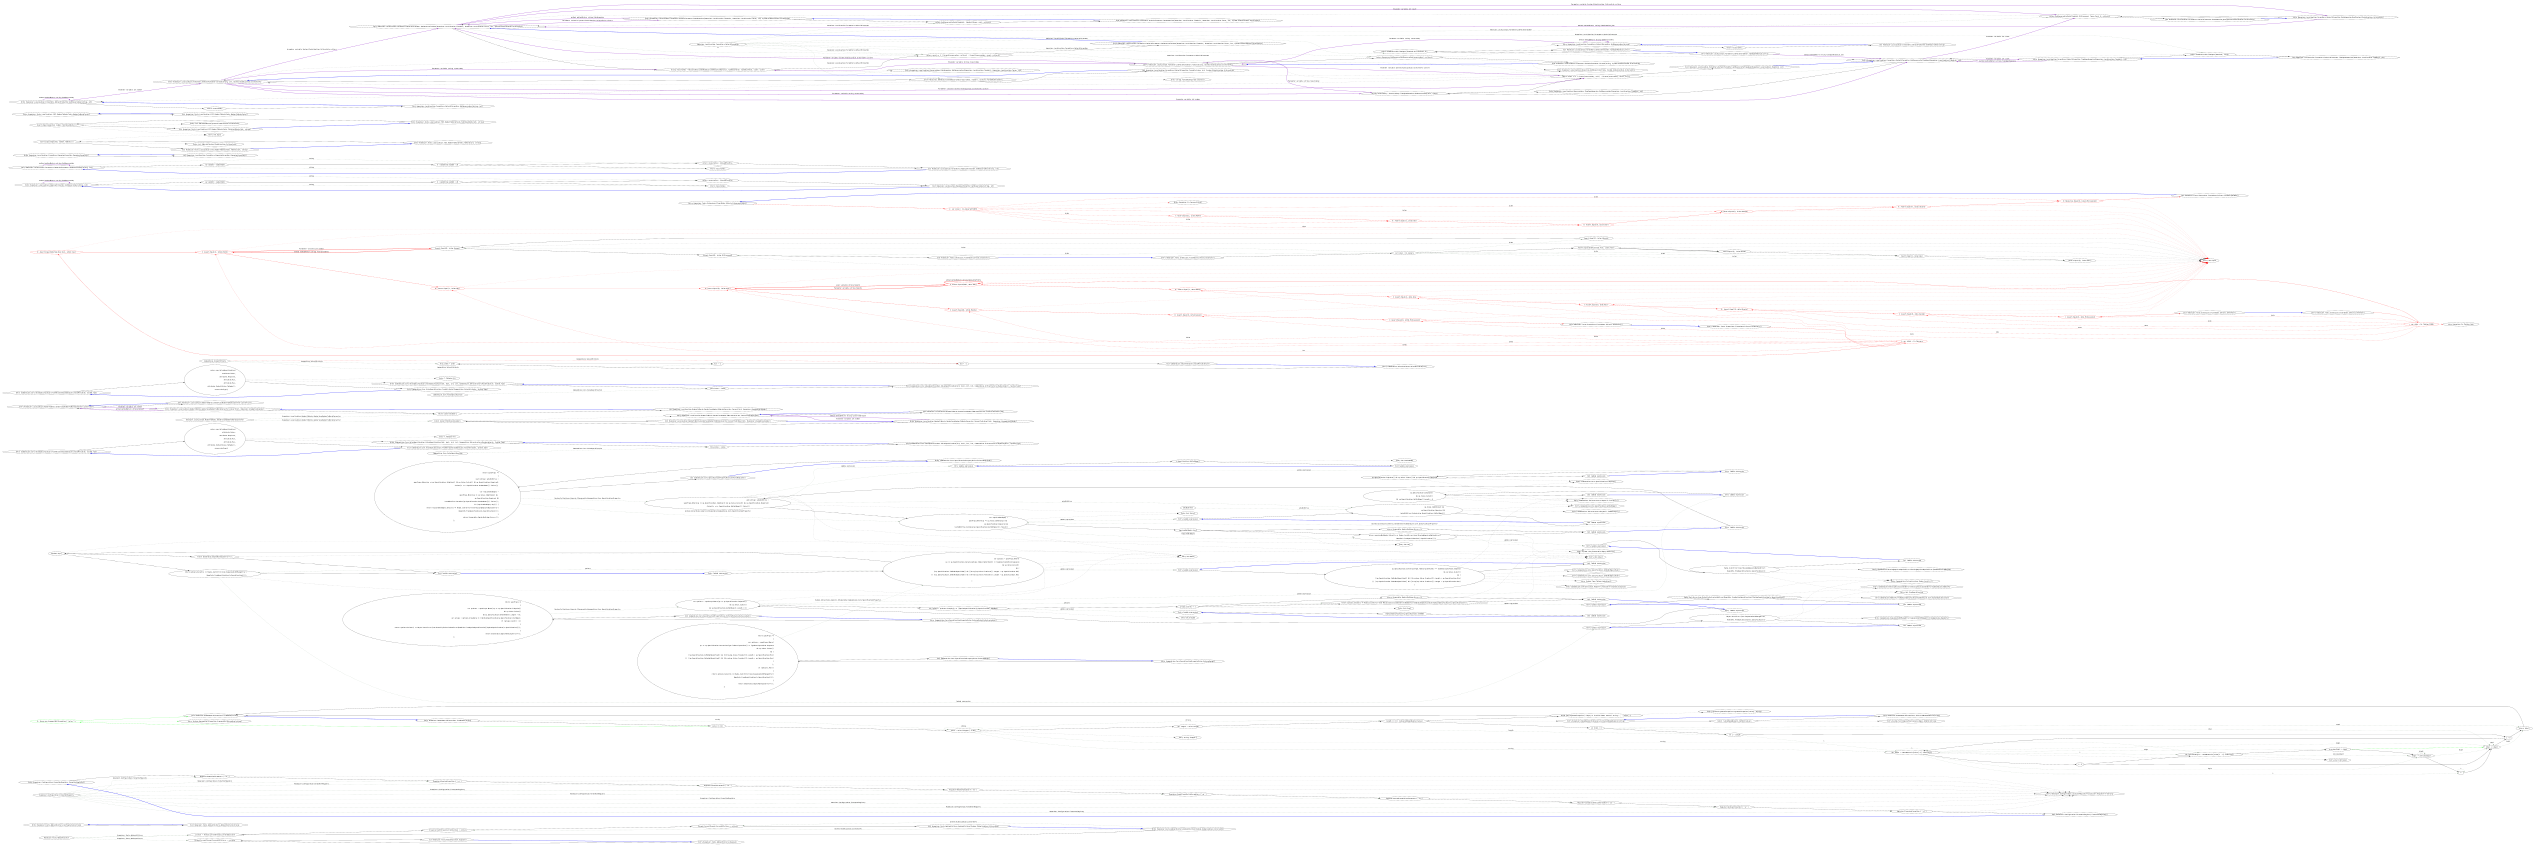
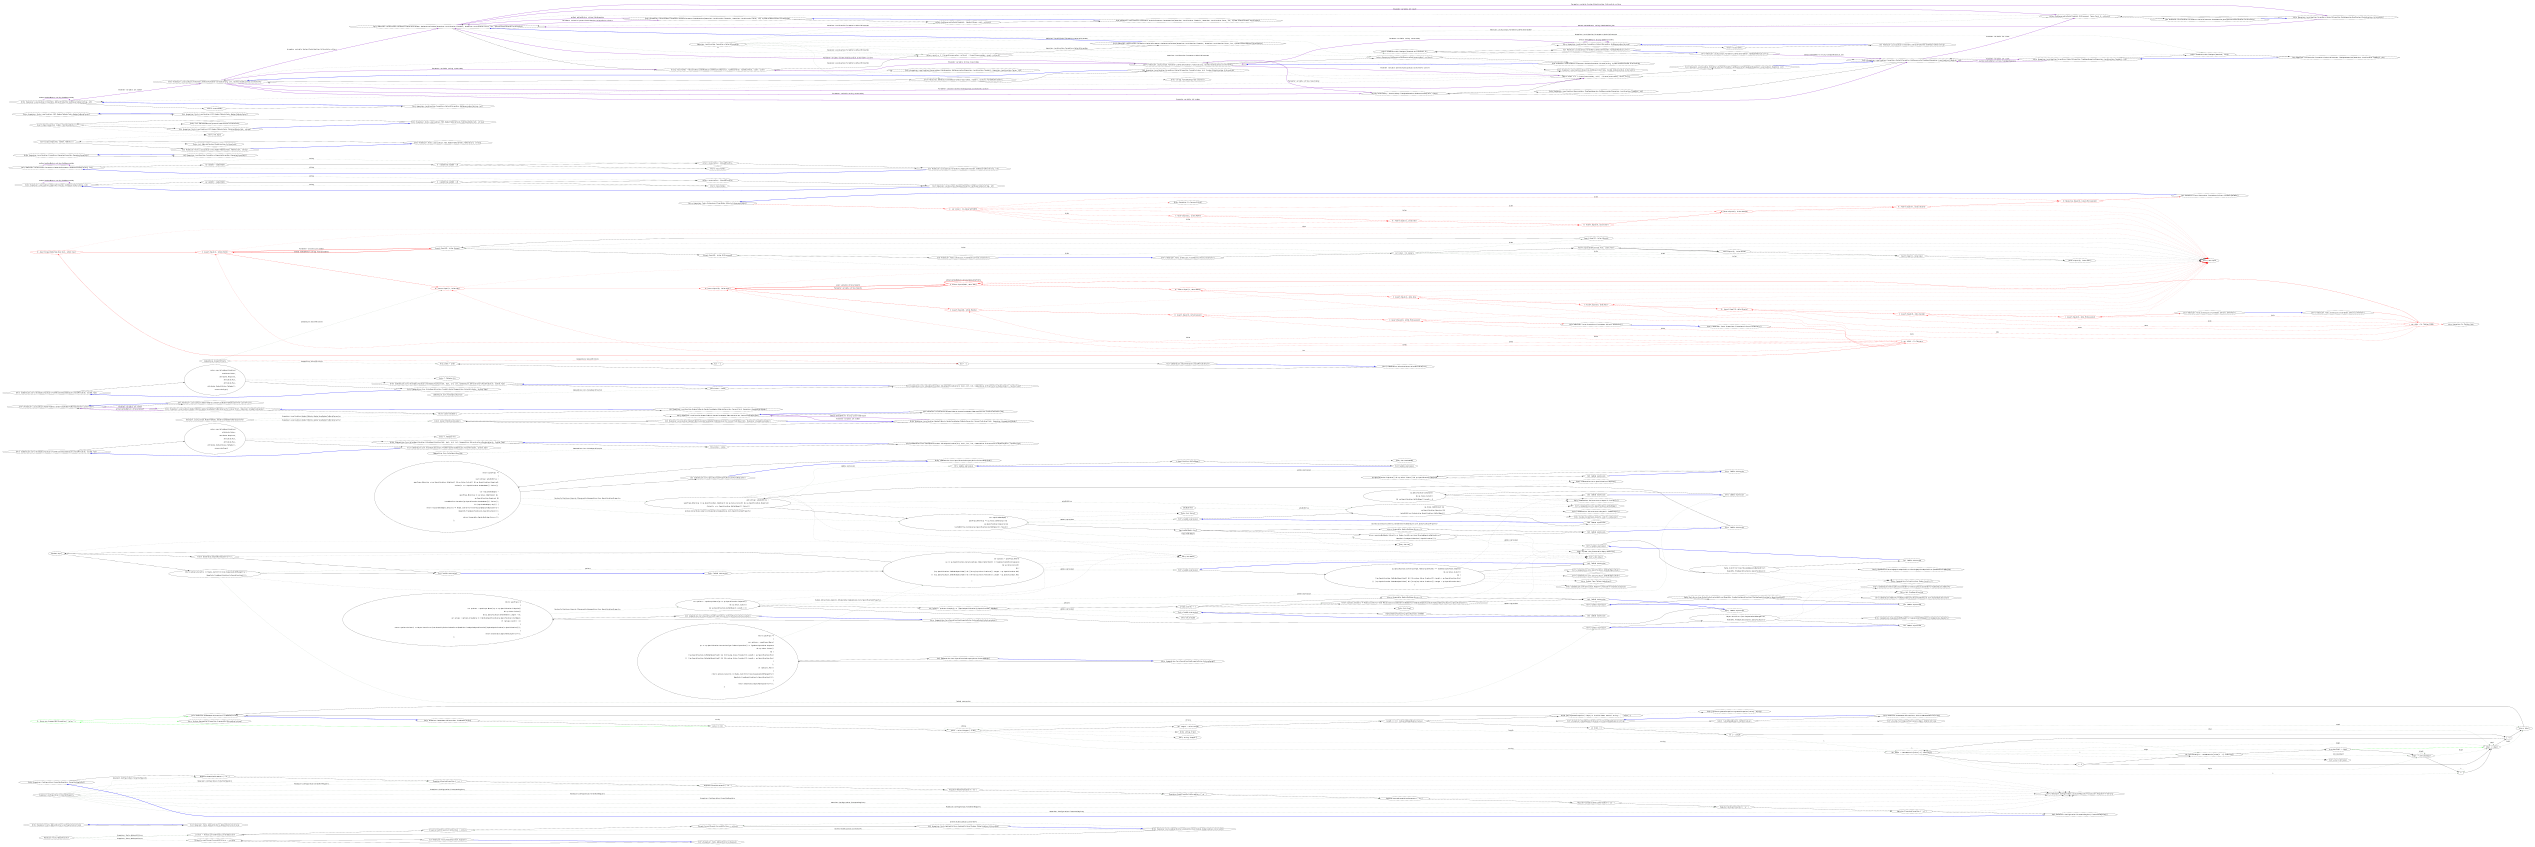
(470, 370) -> (331, 325)
none -> (1596, 517)
none -> (1188, 732)
